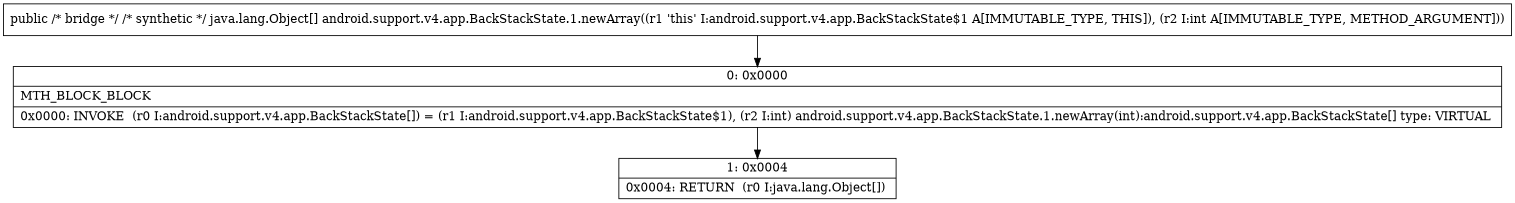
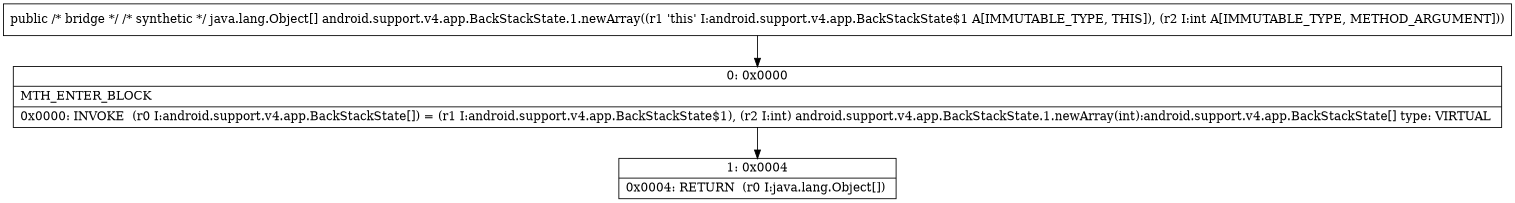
(86, 96) -> (86, 96)
